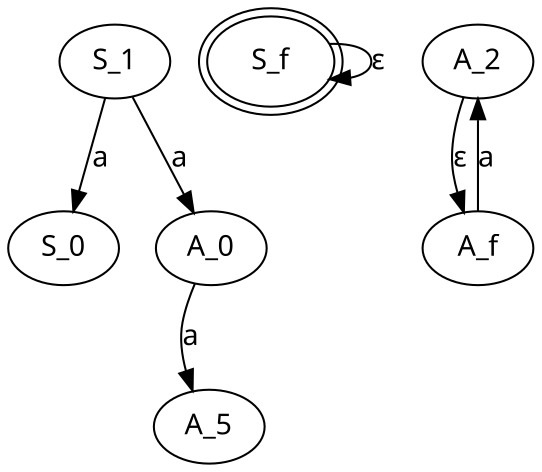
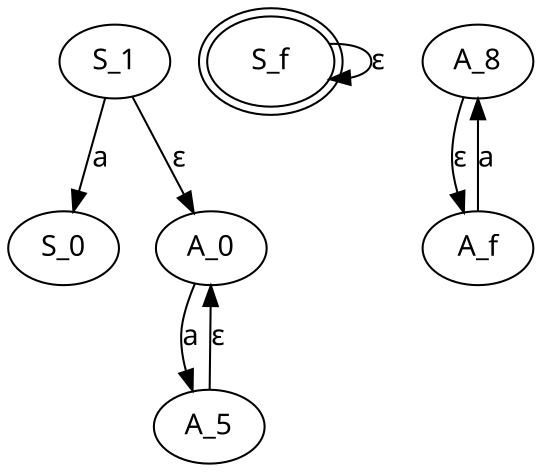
(478, 62) -> (478, 62)
(179, 159) -> (179, 159)
none -> (210, 348)
